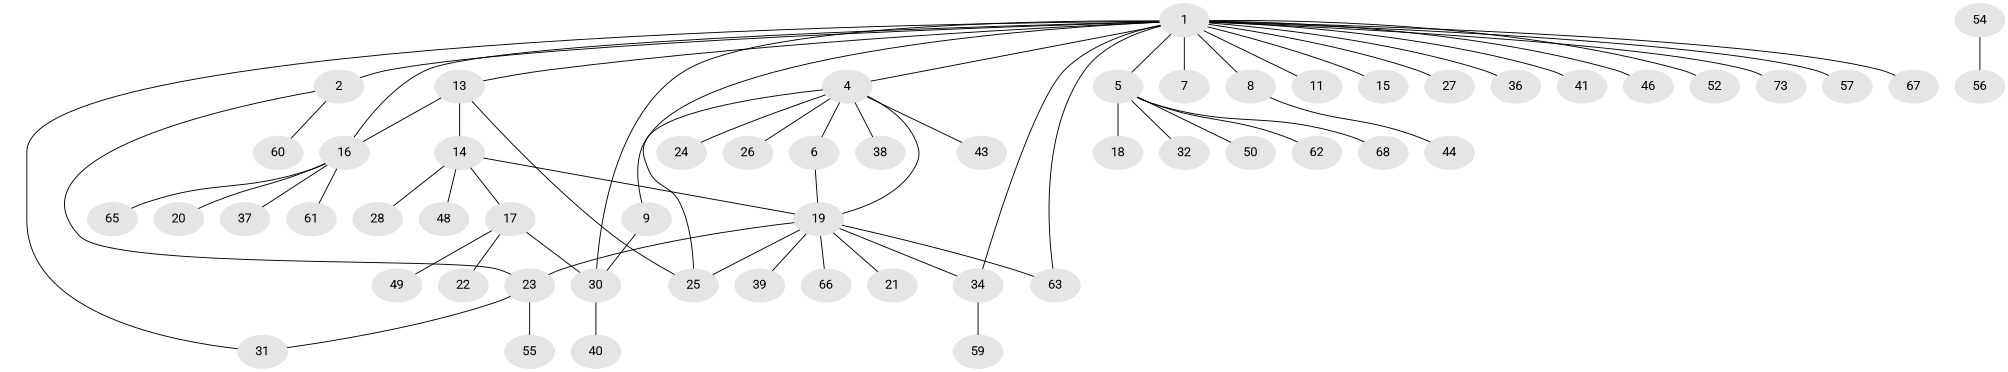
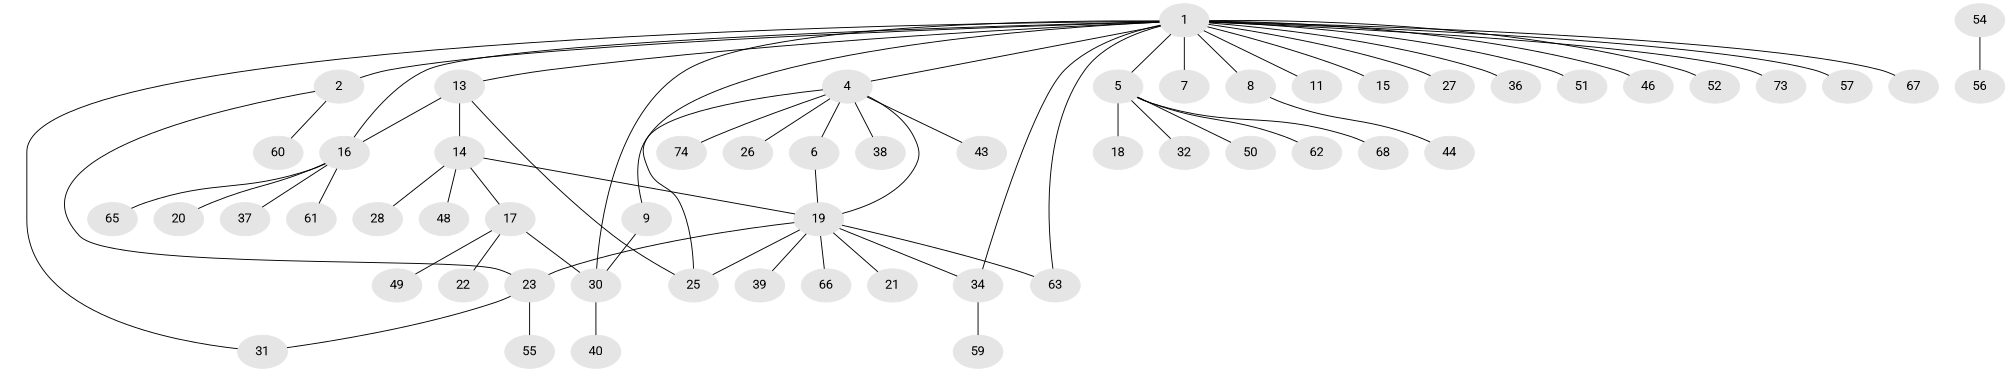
(1582, 87) -> (1582, 87)
(682, 153) -> (682, 153)
